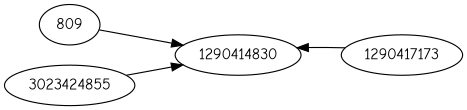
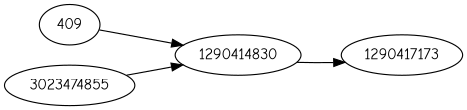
(70, 25) -> (70, 25)
(327, 47) -> (315, 63)
(70, 85) -> (70, 85)
